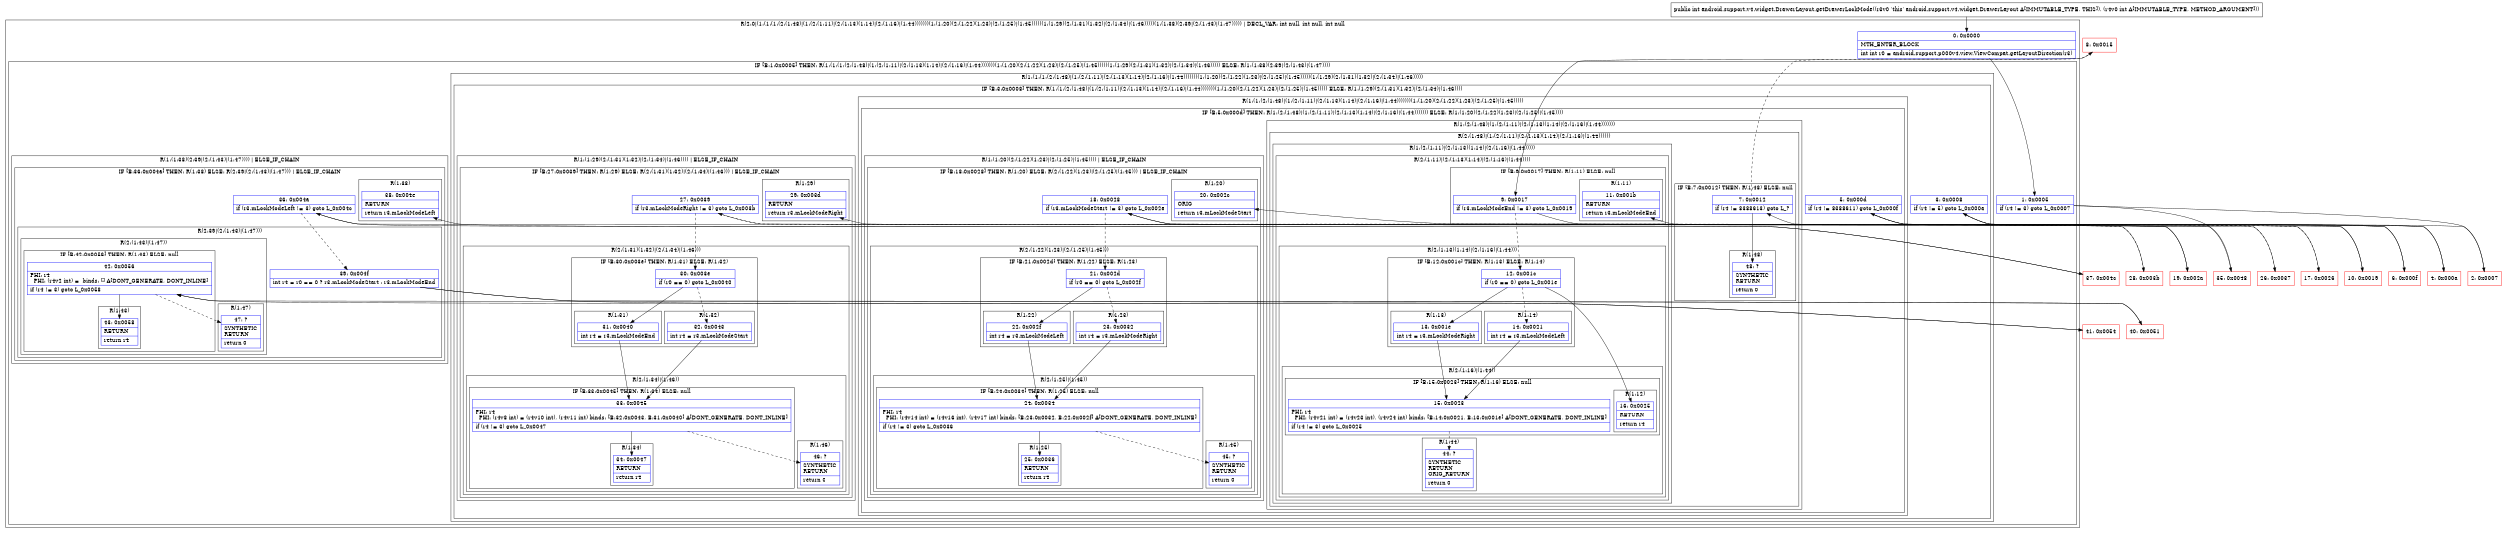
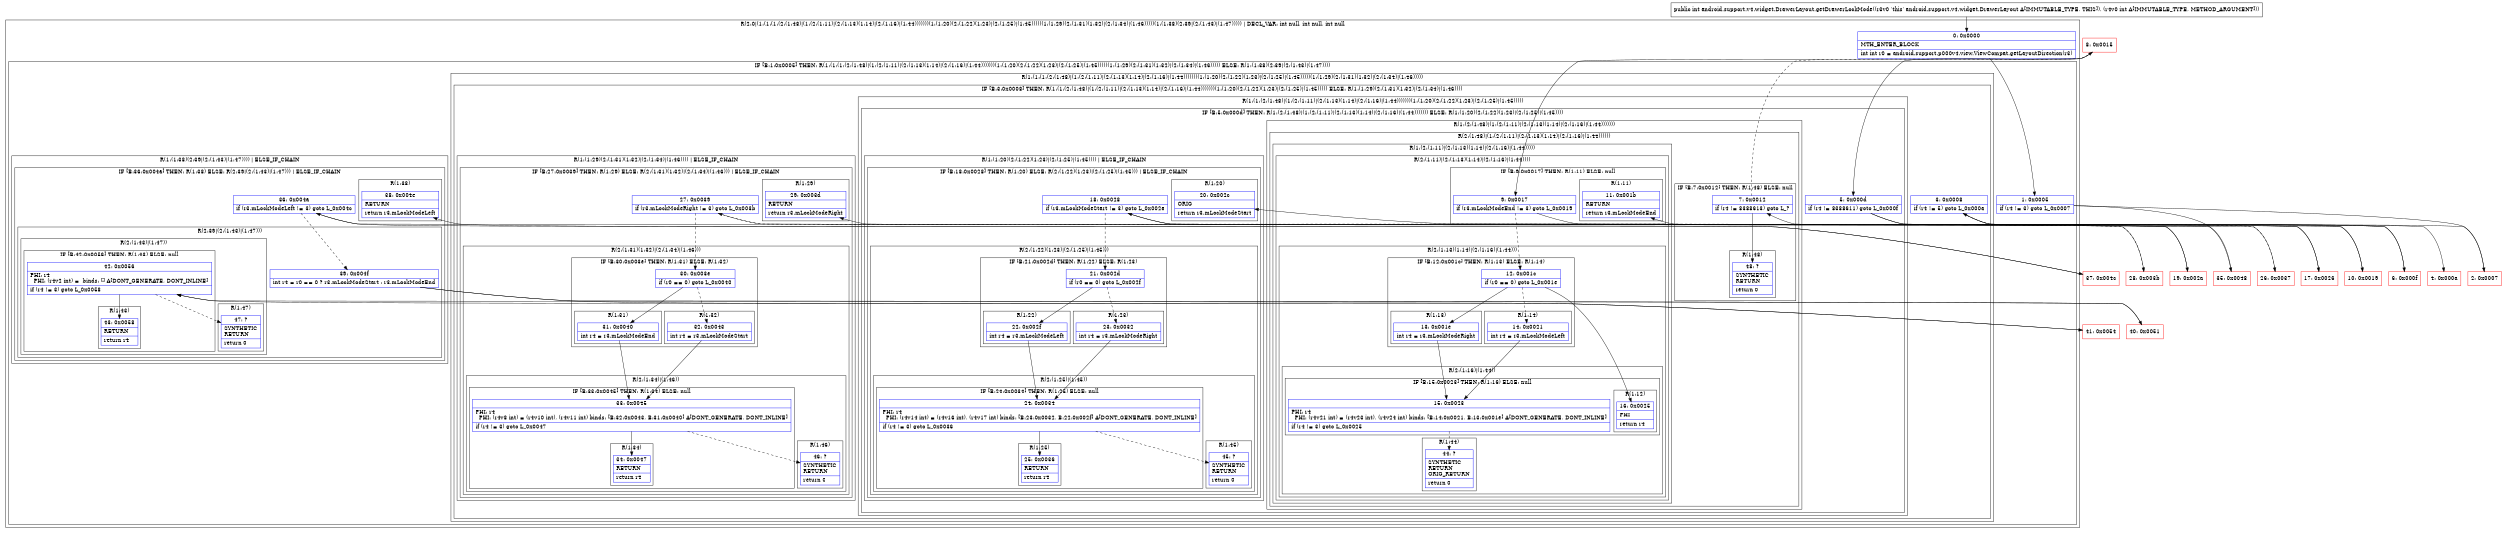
(2174, 224) -> (1896, 68)
(2107, 225) -> (2107, 225)
(1632, 415) -> (1625, 415)
